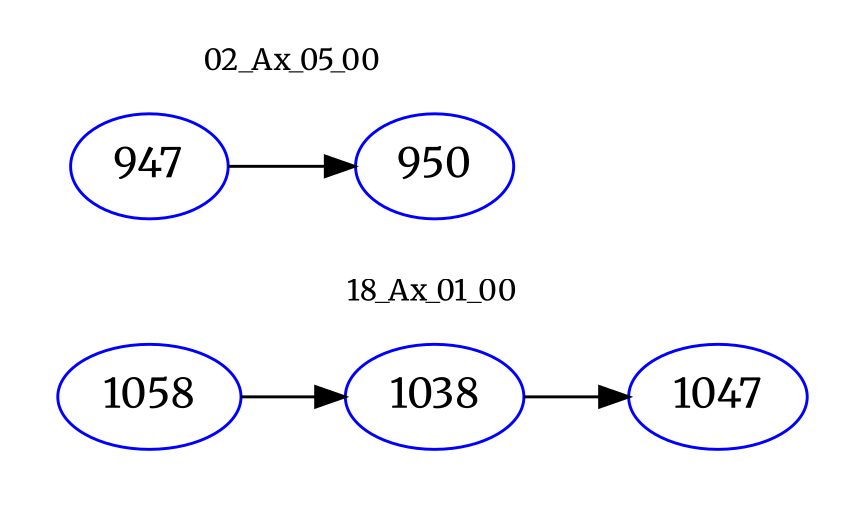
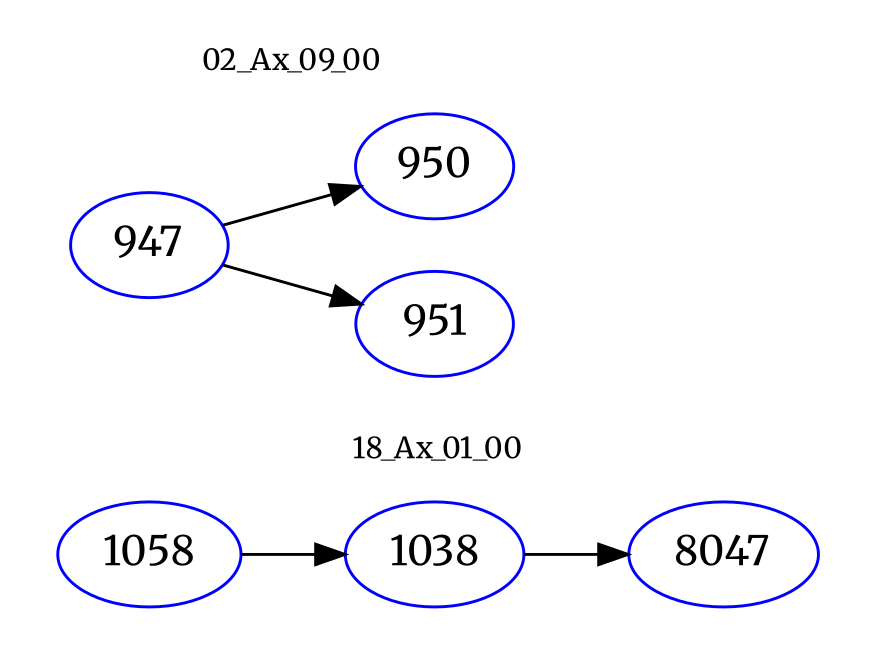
(292, 63) -> (292, 63)
none -> (435, 324)
(718, 397) -> (724, 554)
